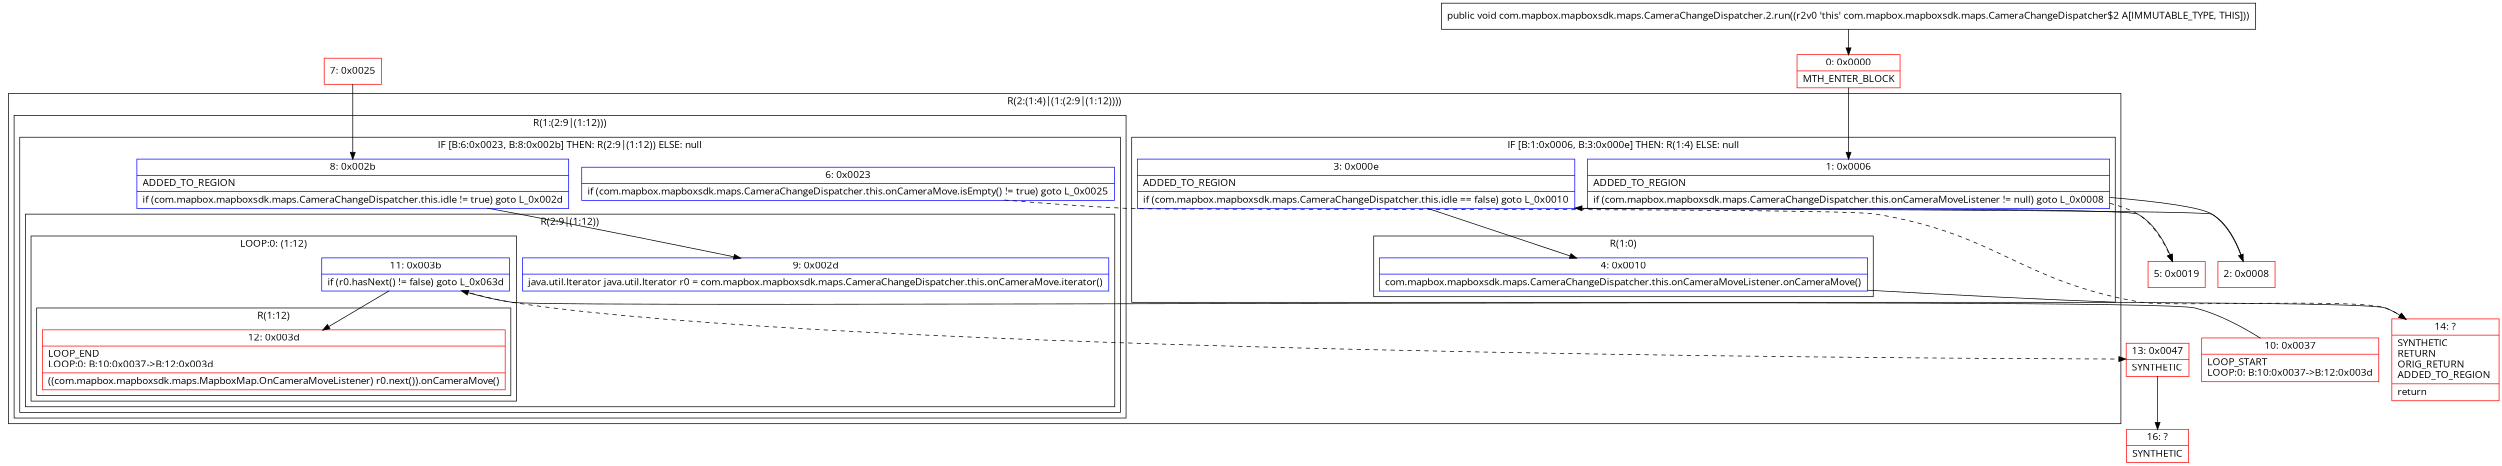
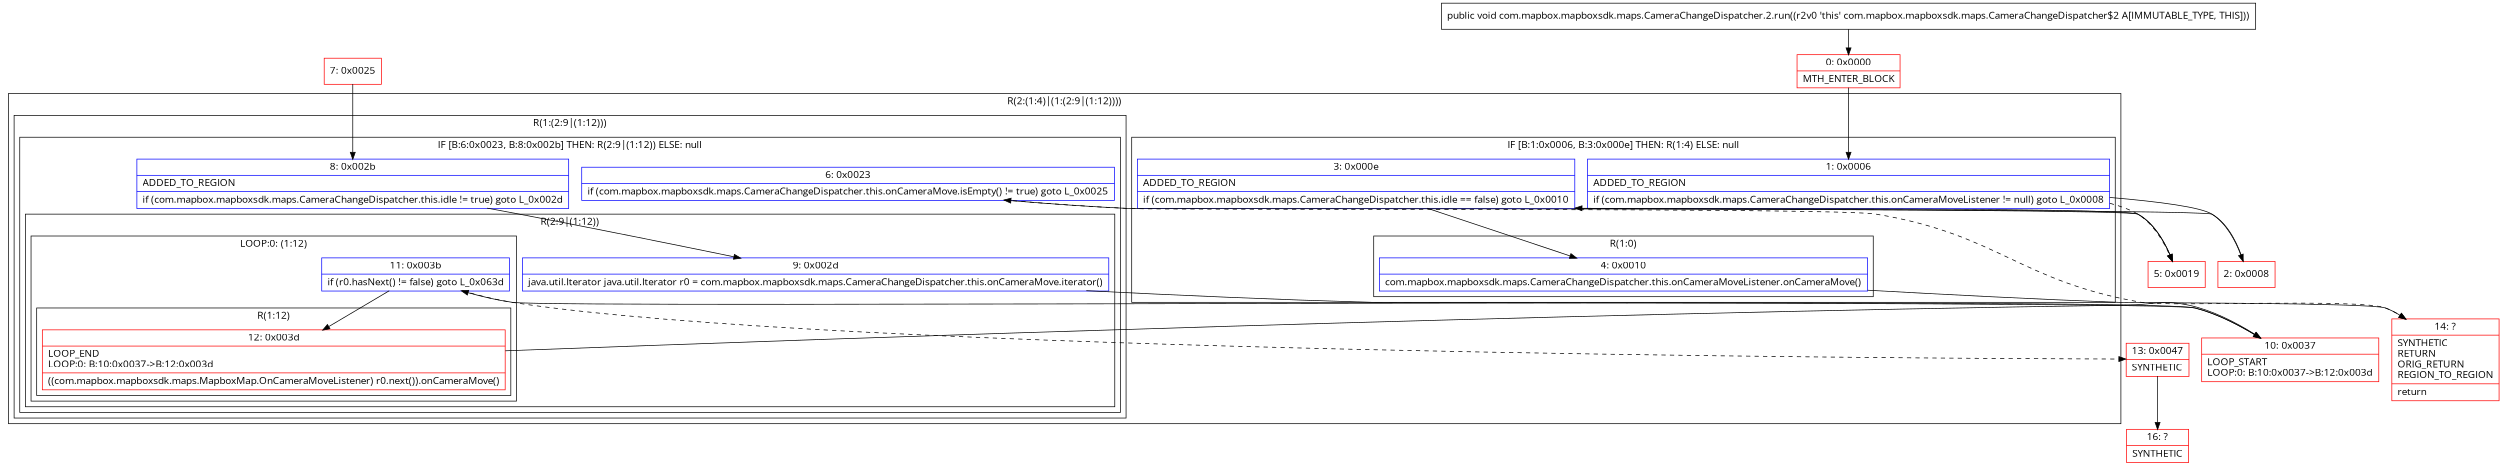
none -> (1604, 209)
none -> (1673, 303)
none -> (1383, 322)
(2444, 375) -> (2445, 375)
